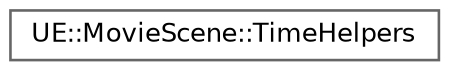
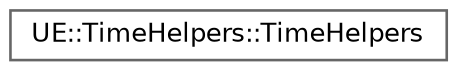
(225, 35) -> (229, 35)
